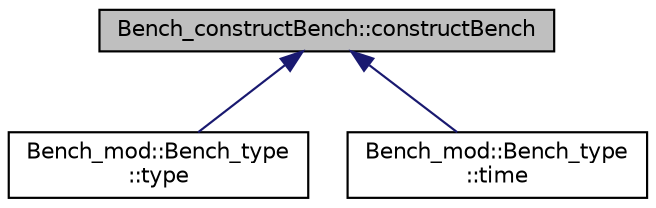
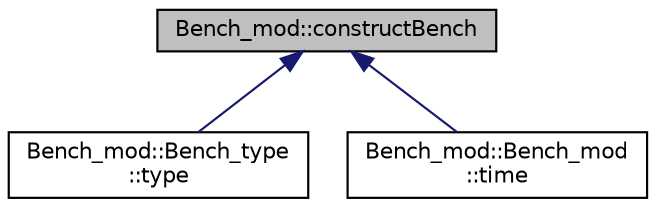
(327, 31) -> (327, 31)
(497, 165) -> (497, 165)
